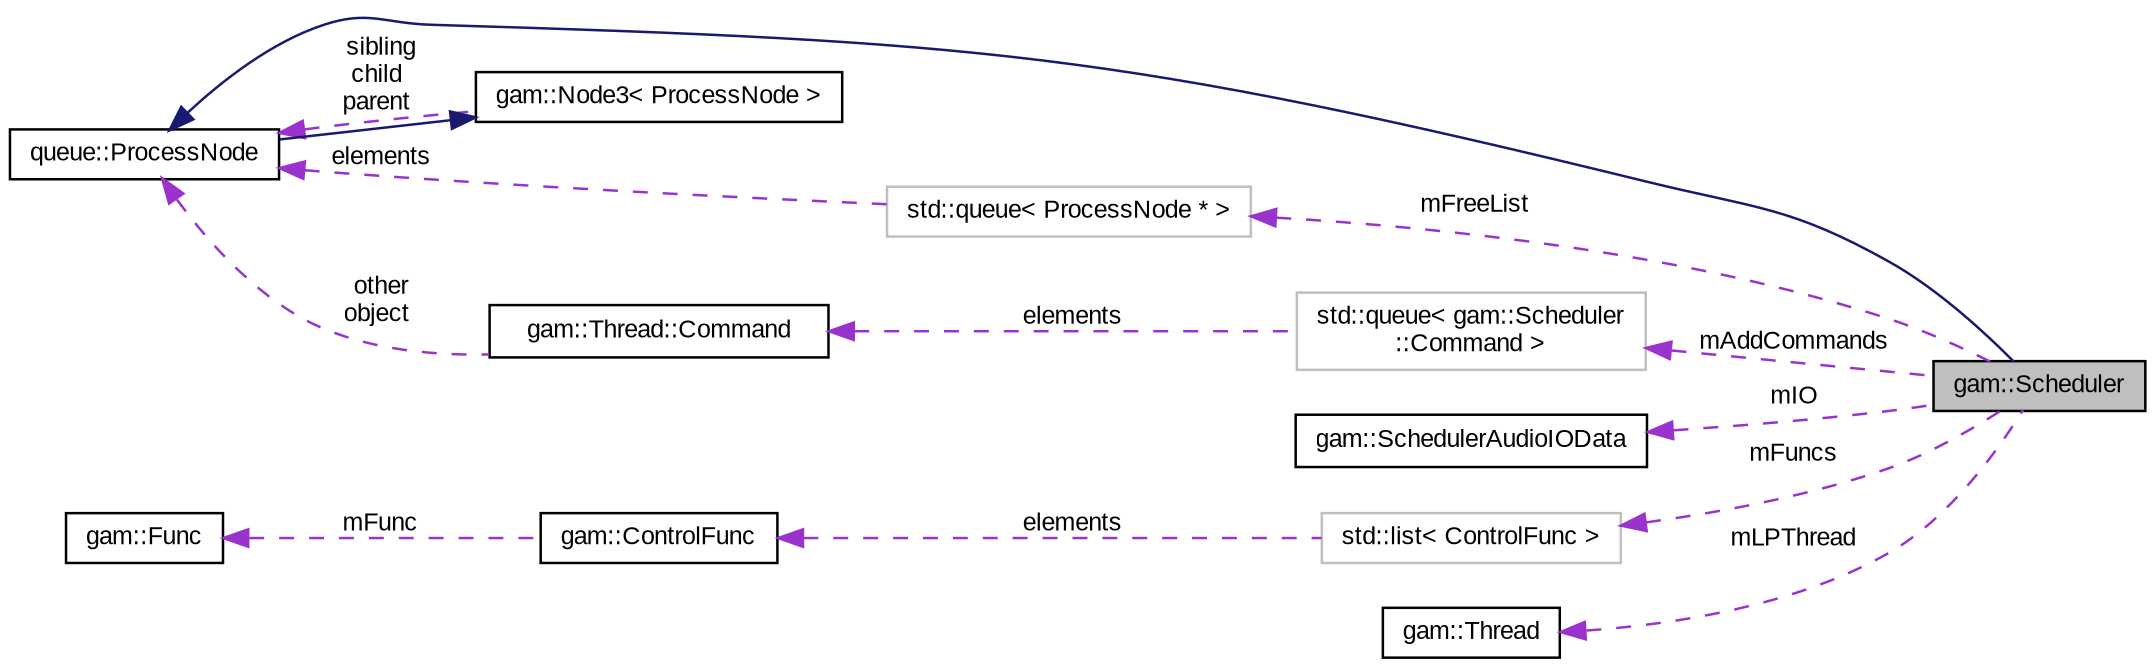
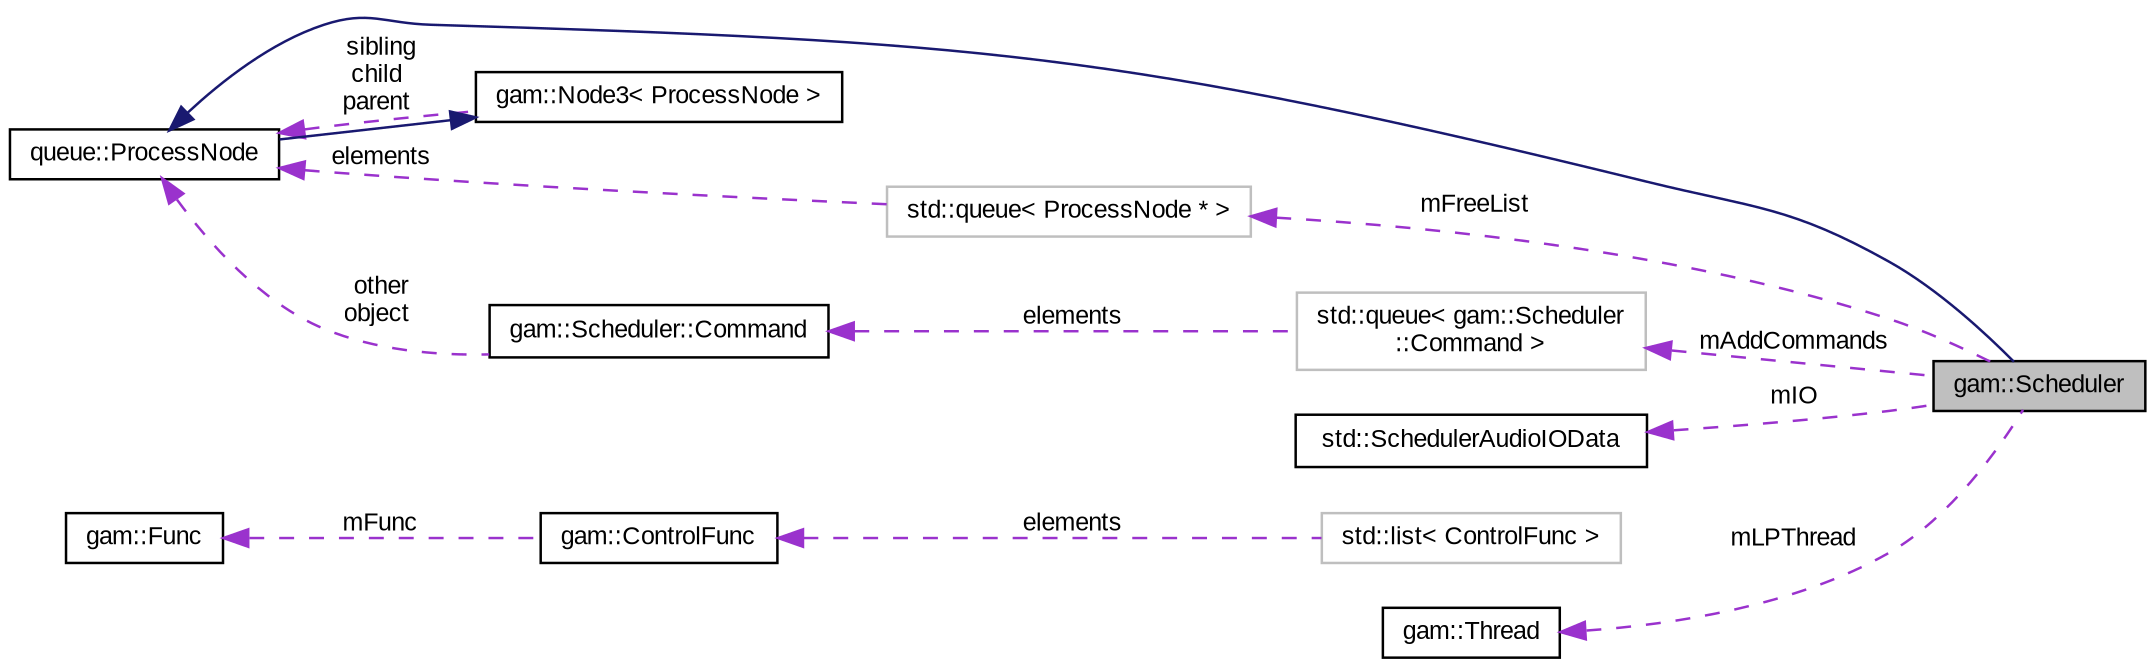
(659, 331) -> (659, 331)
(1471, 441) -> (1471, 441)
(1831, 486) -> none
